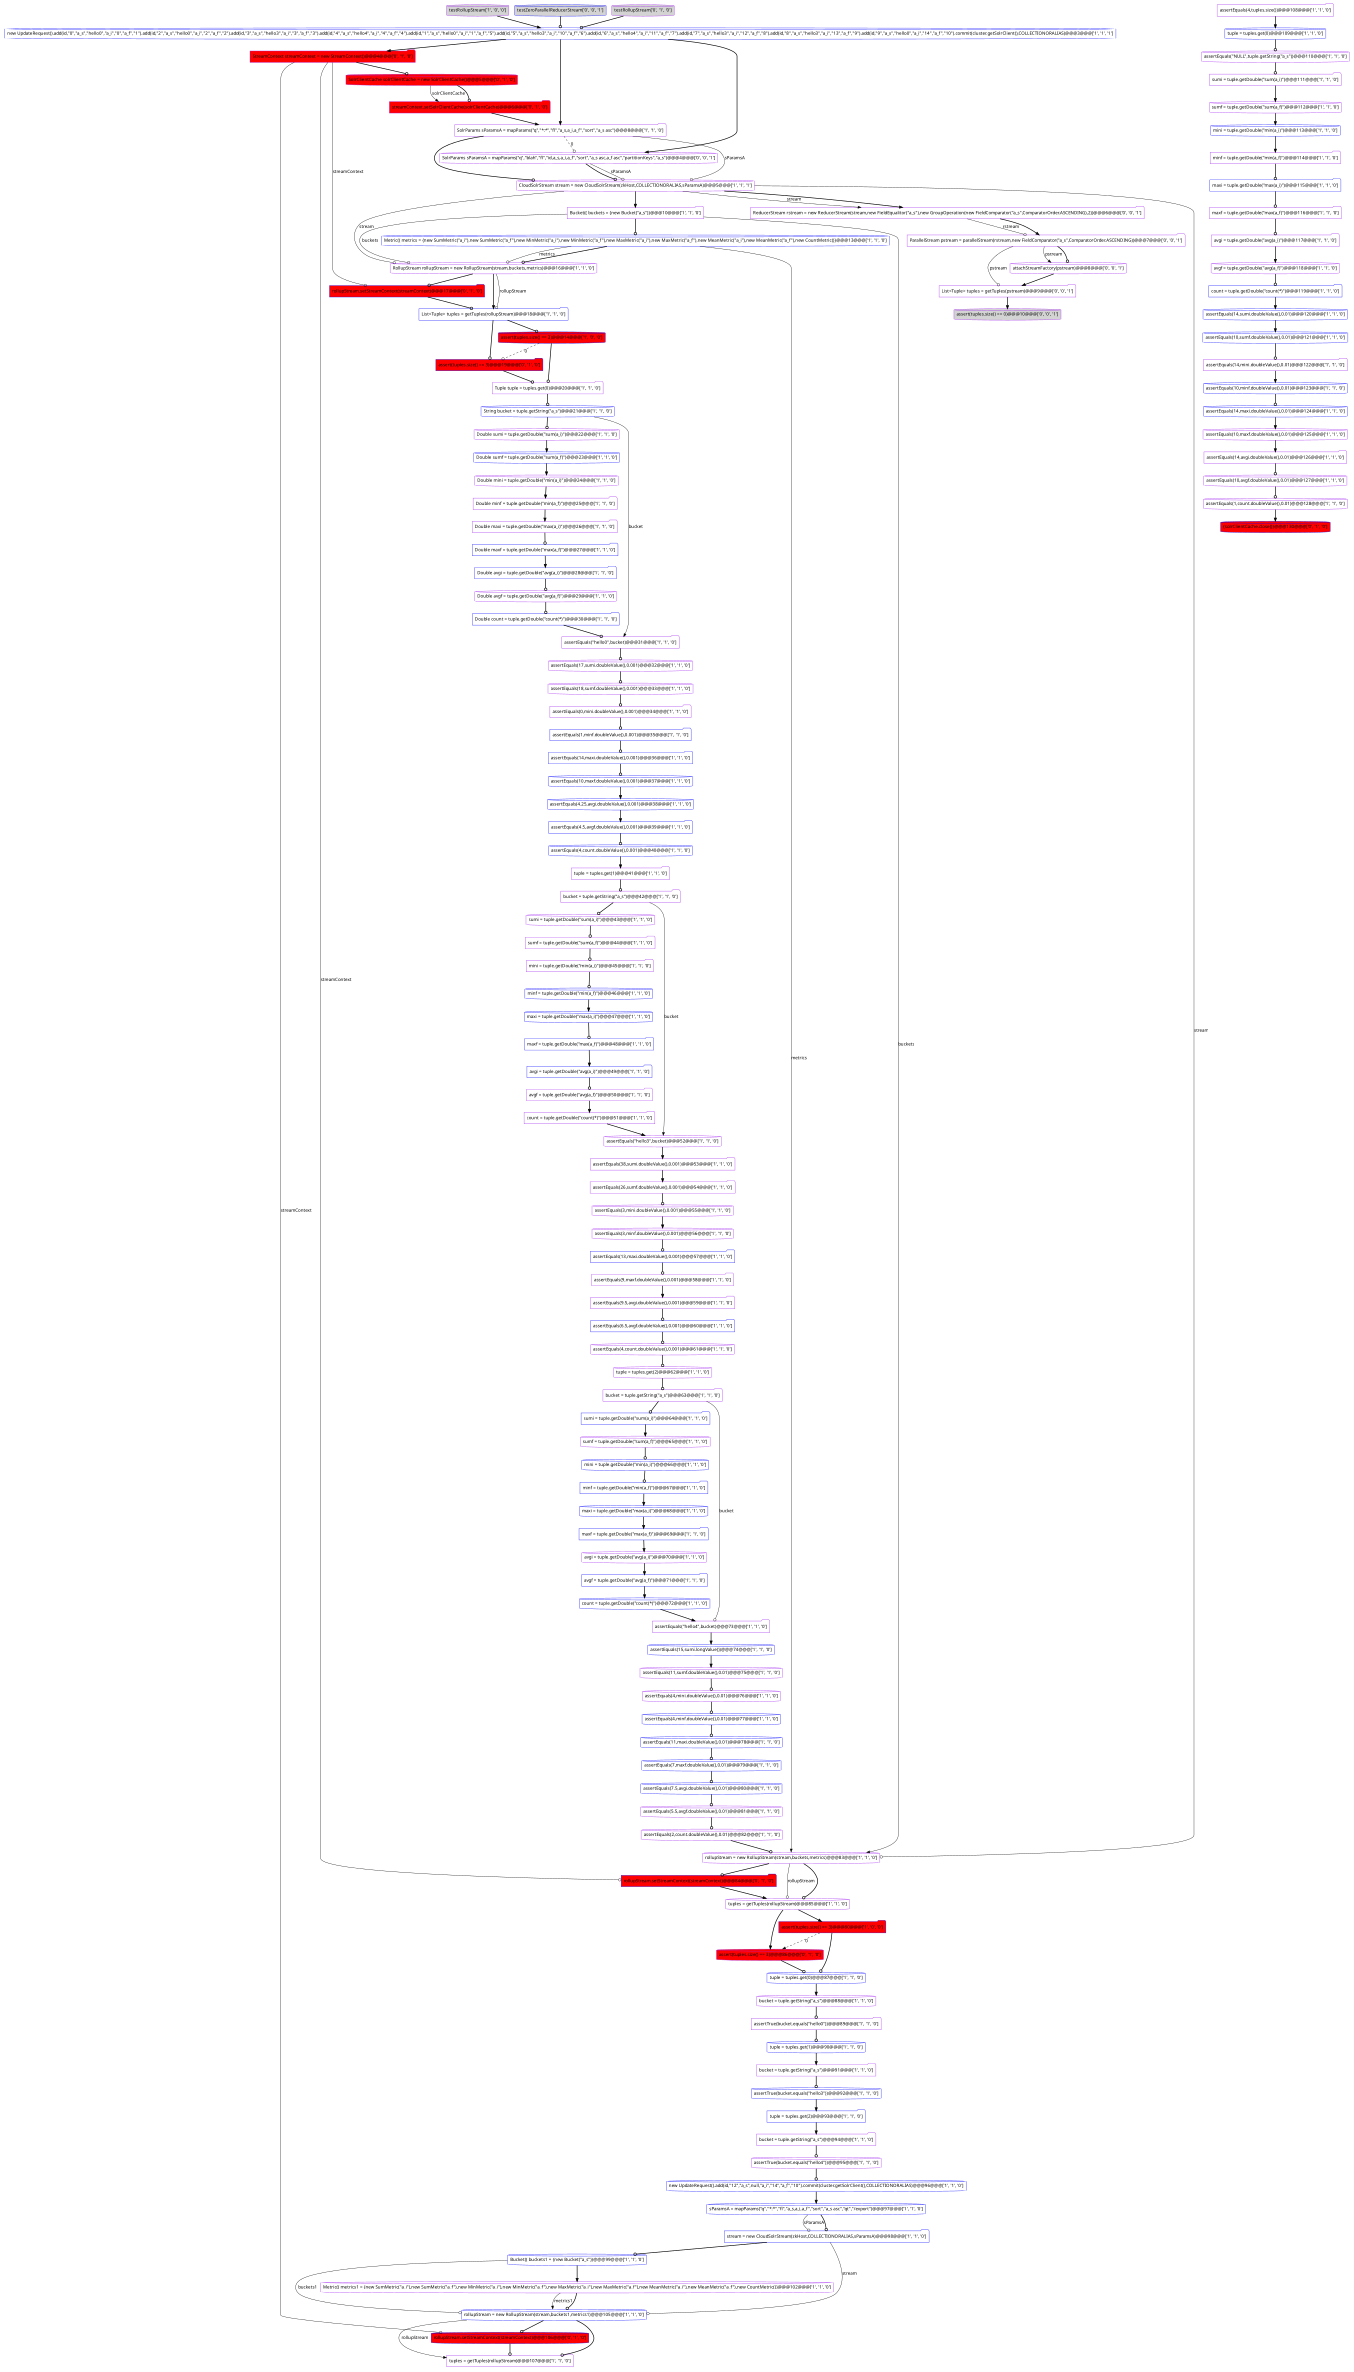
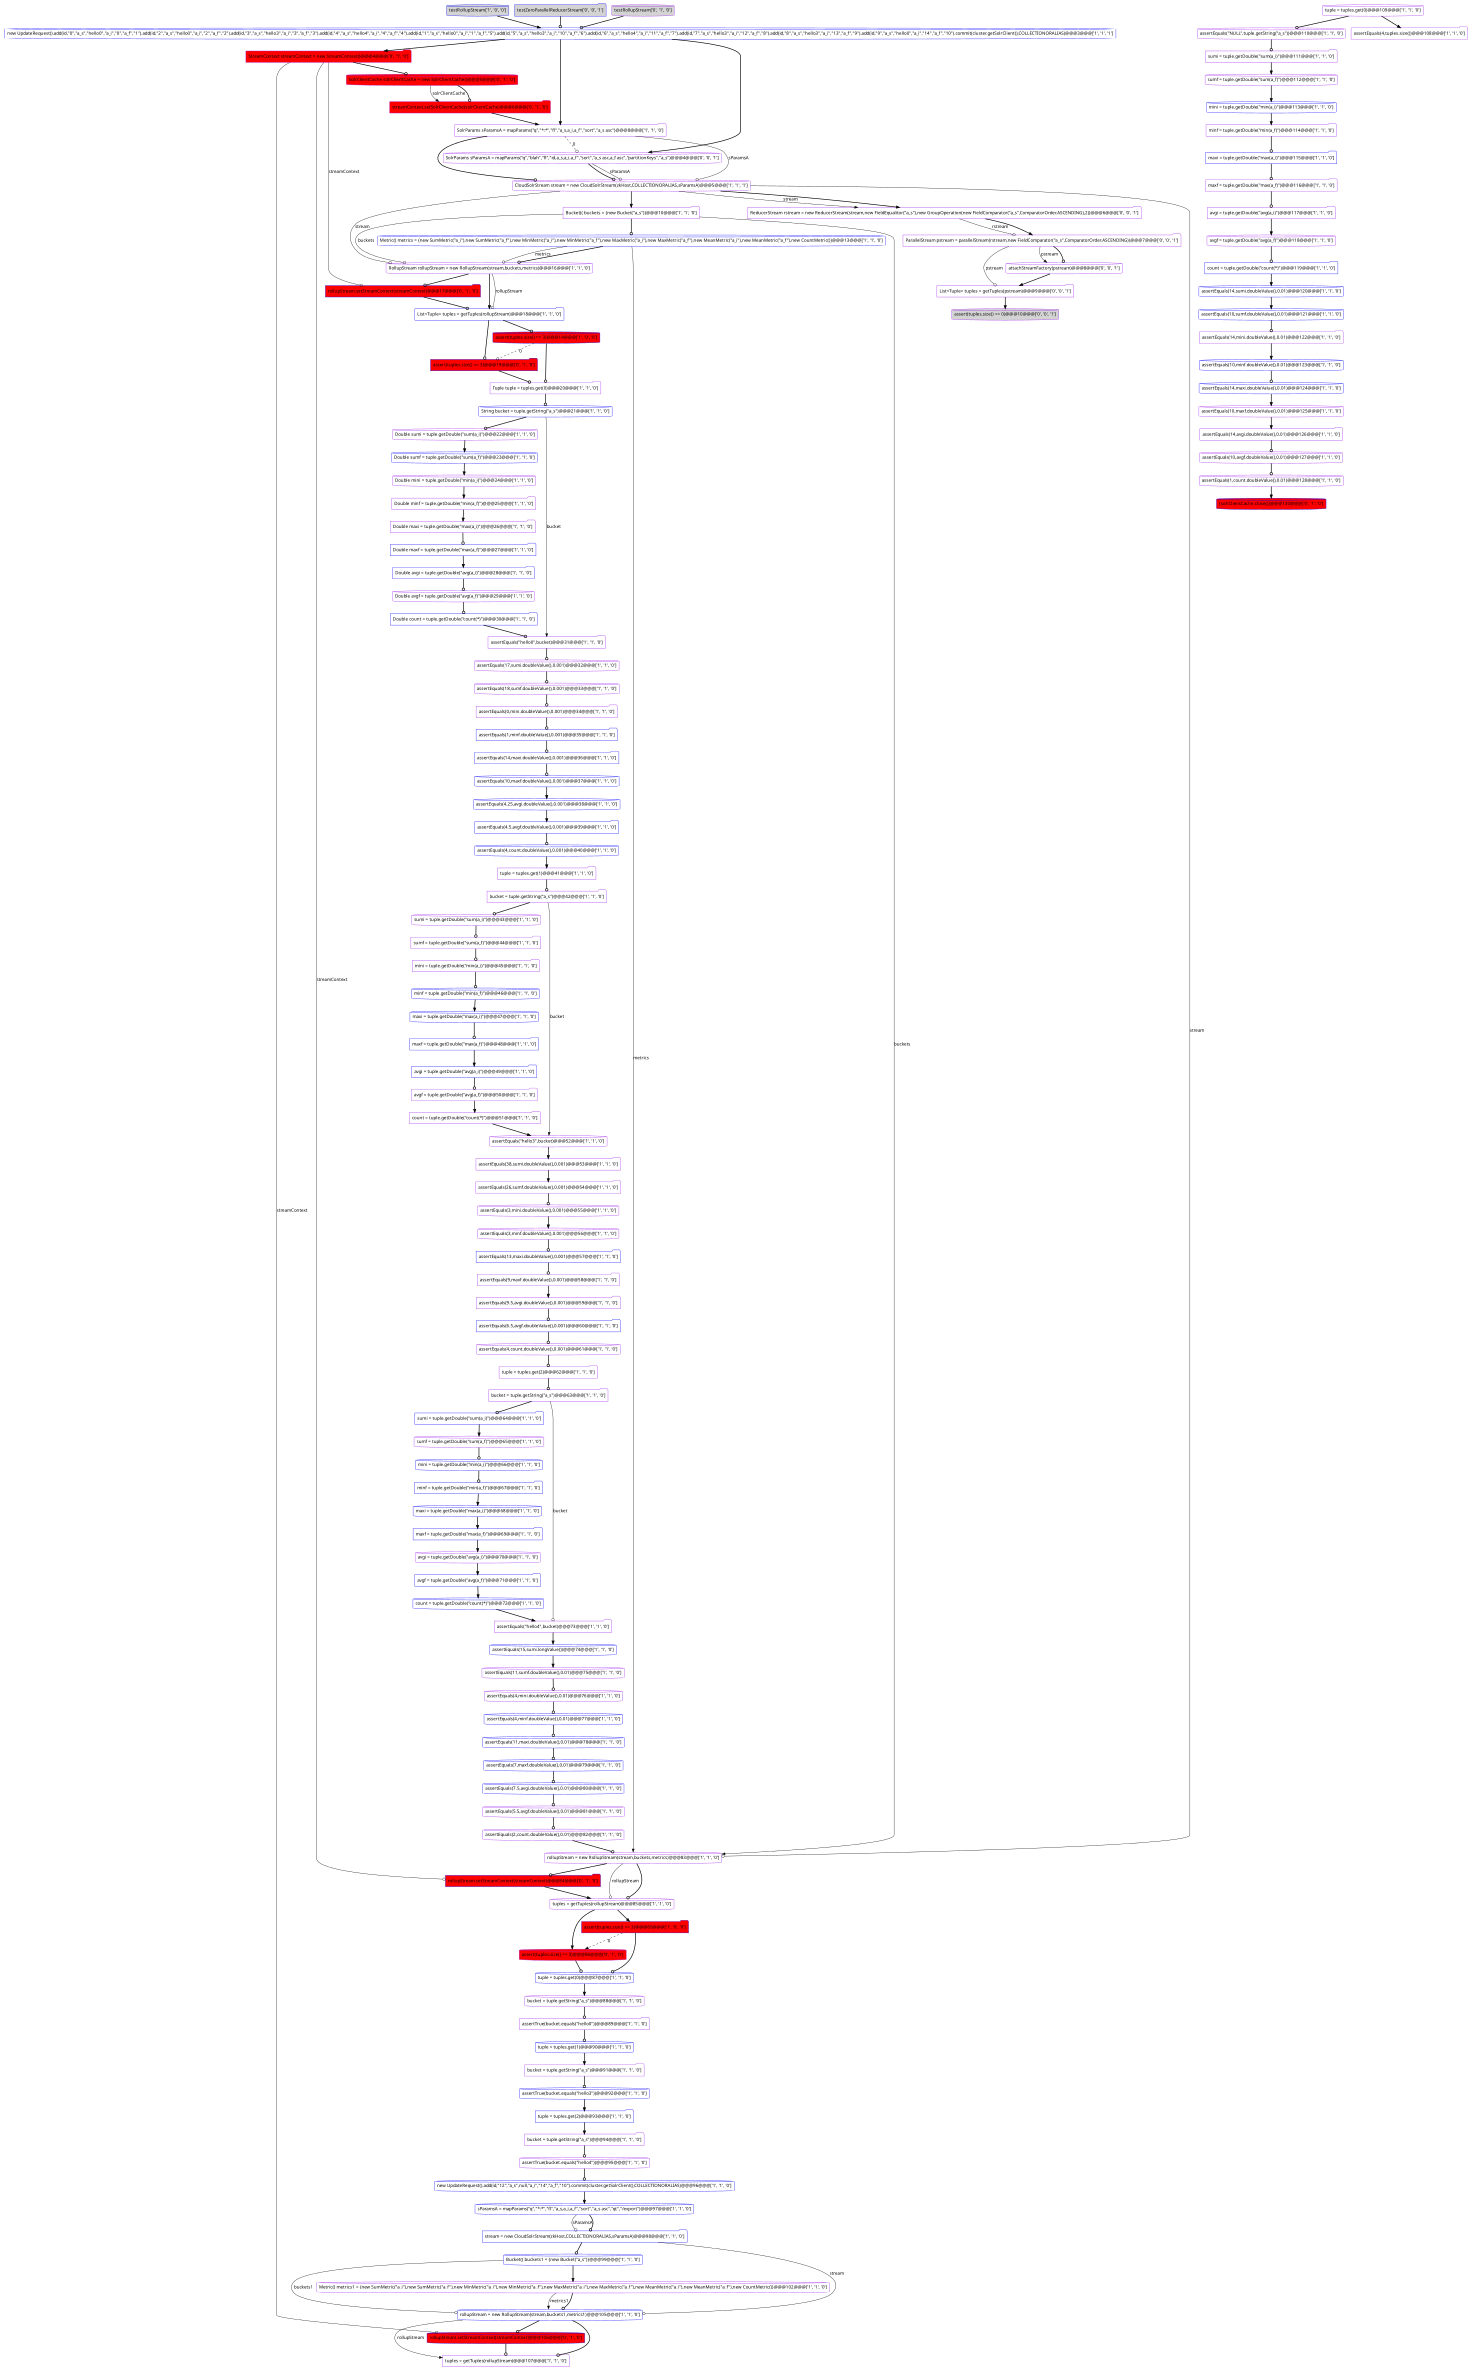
(478, 10) -> (478, 10)
(560, 10) -> (560, 10)
(1275, 20) -> (1390, 21)
(1275, 34) -> (1373, 10)
(663, 1372) -> (548, 1372)
